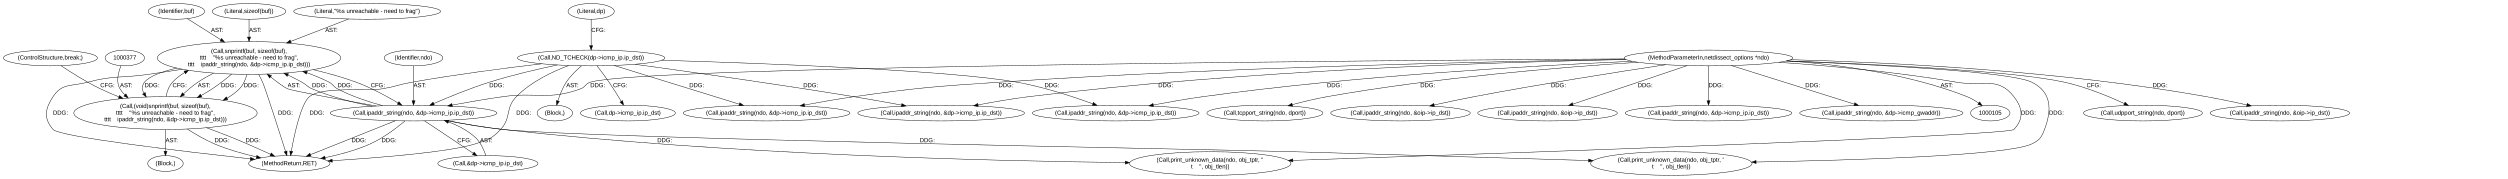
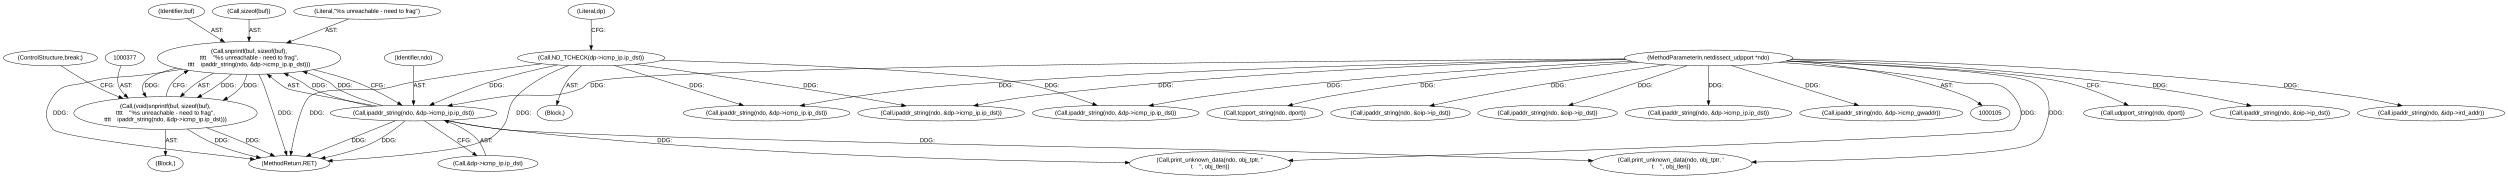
(249, 11) -> (249, 11)
(1709, 58) -> (1709, 58)
(628, 113) -> none
none -> (2431, 113)
